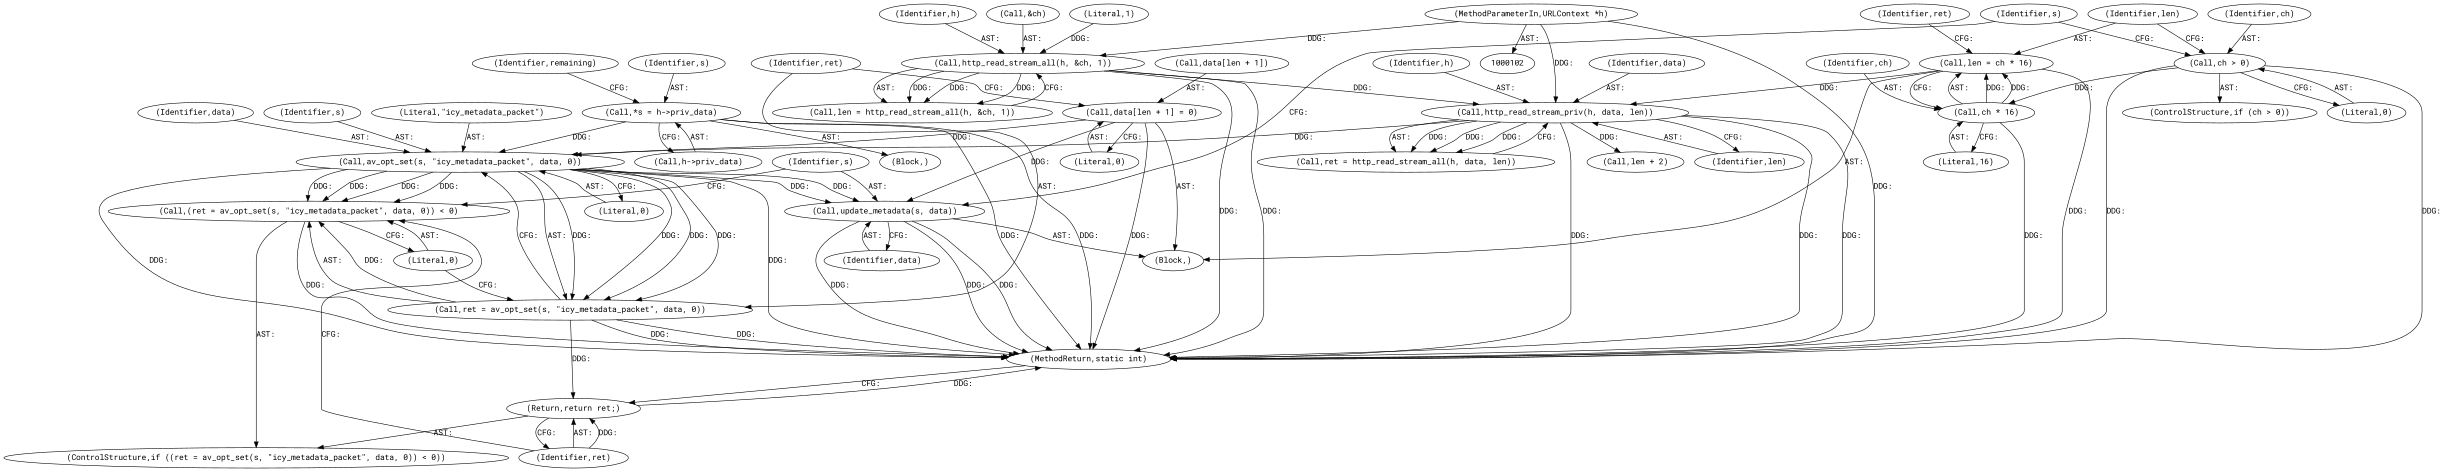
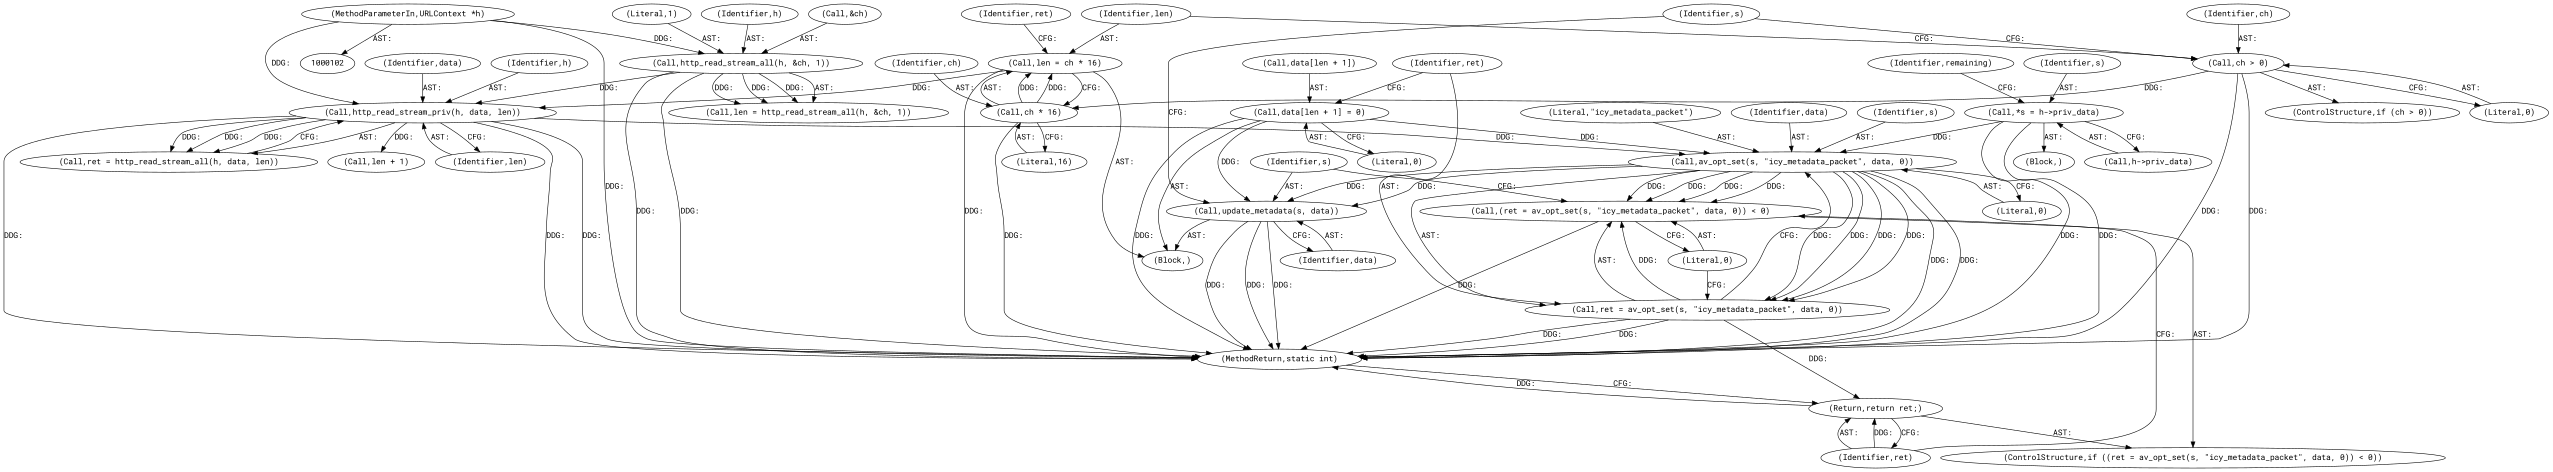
(1083, 39) -> (714, 39)
(1038, 97) -> none
(1636, 162) -> (376, 162)
